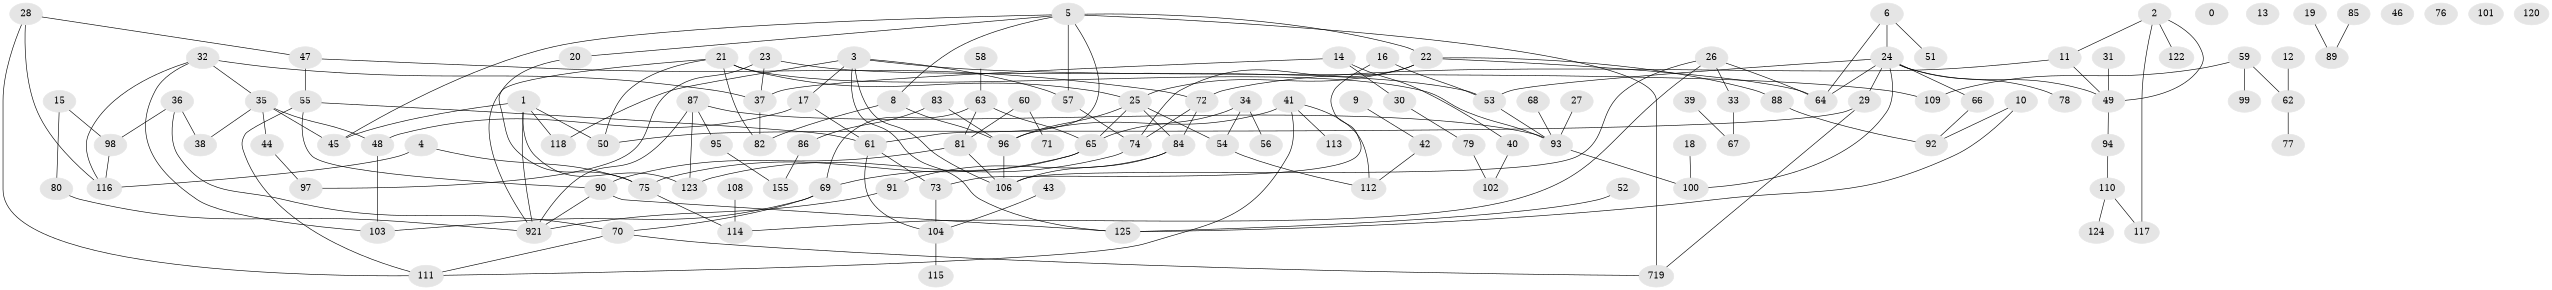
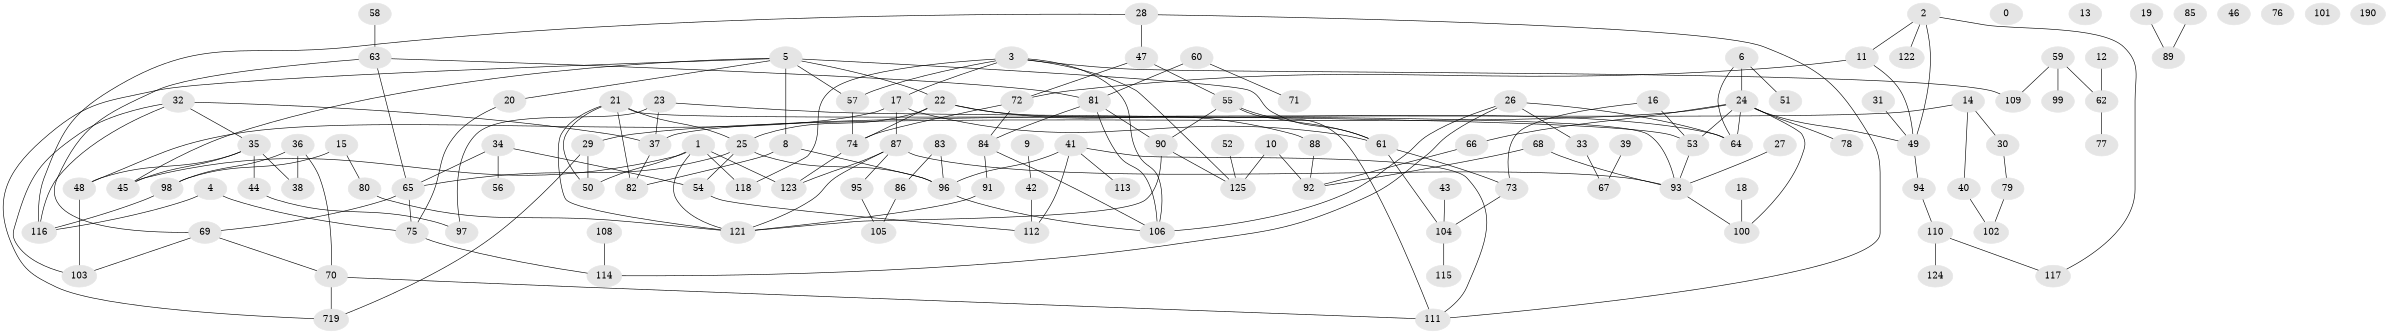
(2532, 14) -> (2368, 14)
none -> (896, 123)
(1157, 123) -> (1032, 124)
none -> (1459, 163)
(781, 189) -> (879, 232)
(534, 232) -> (738, 232)
